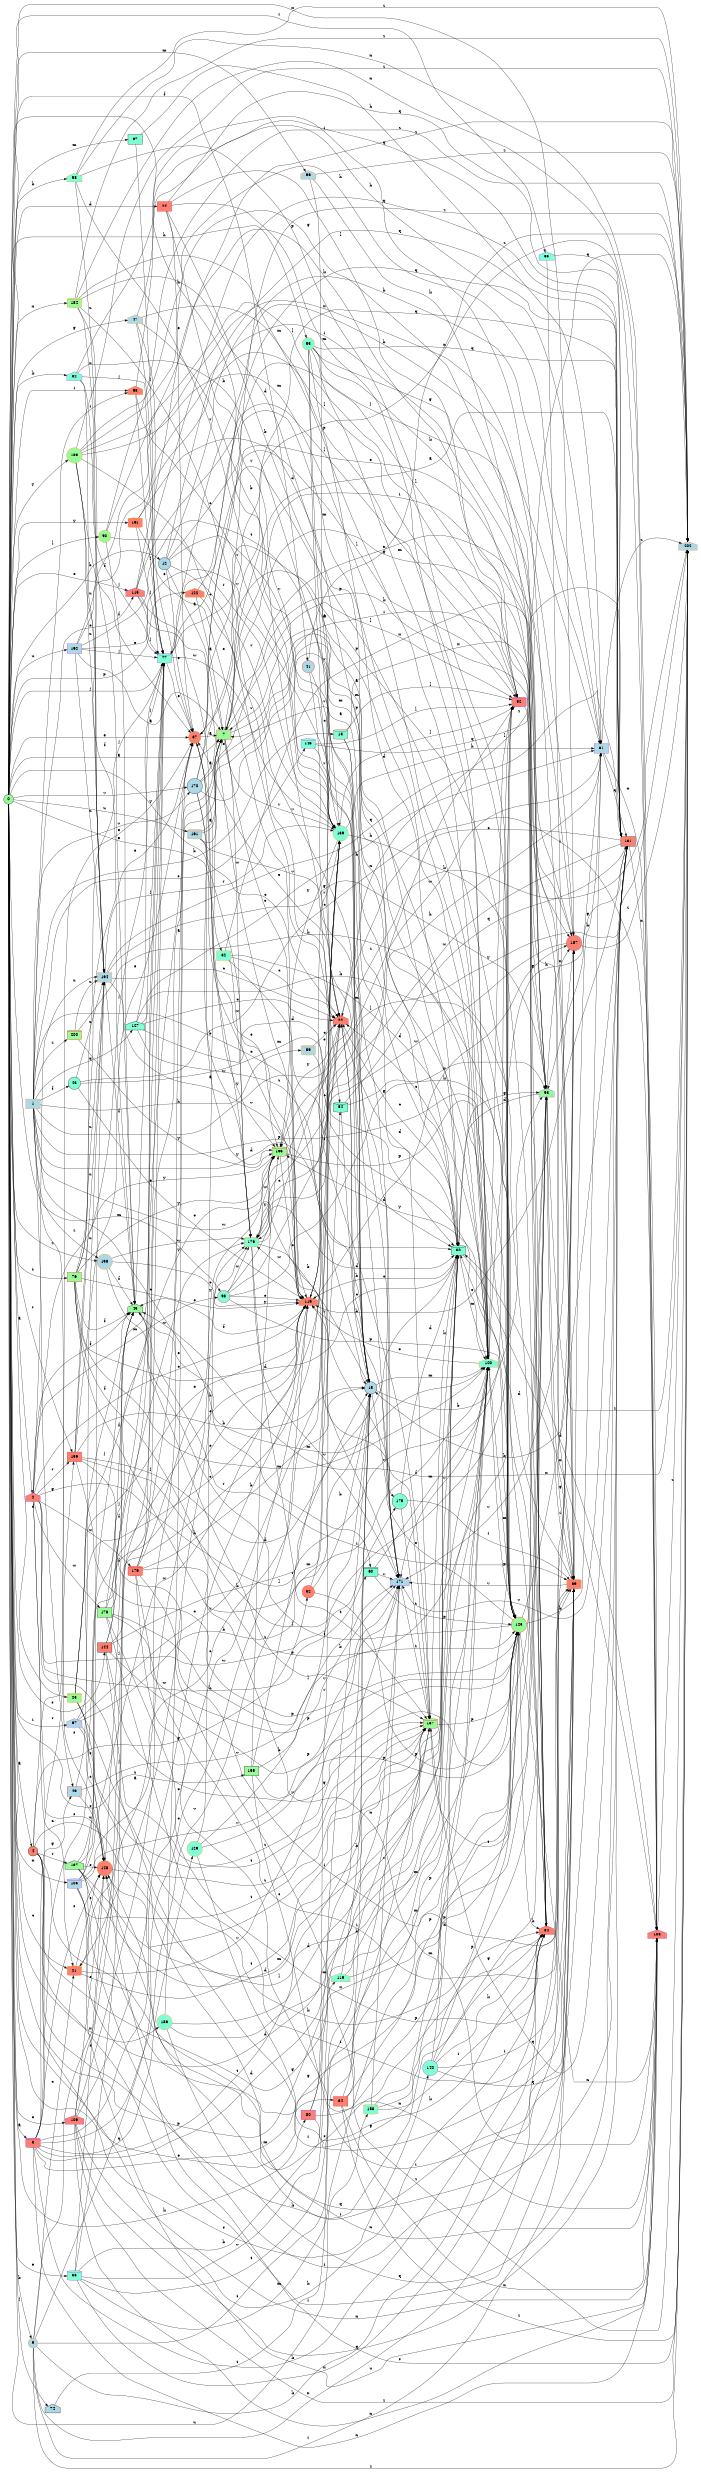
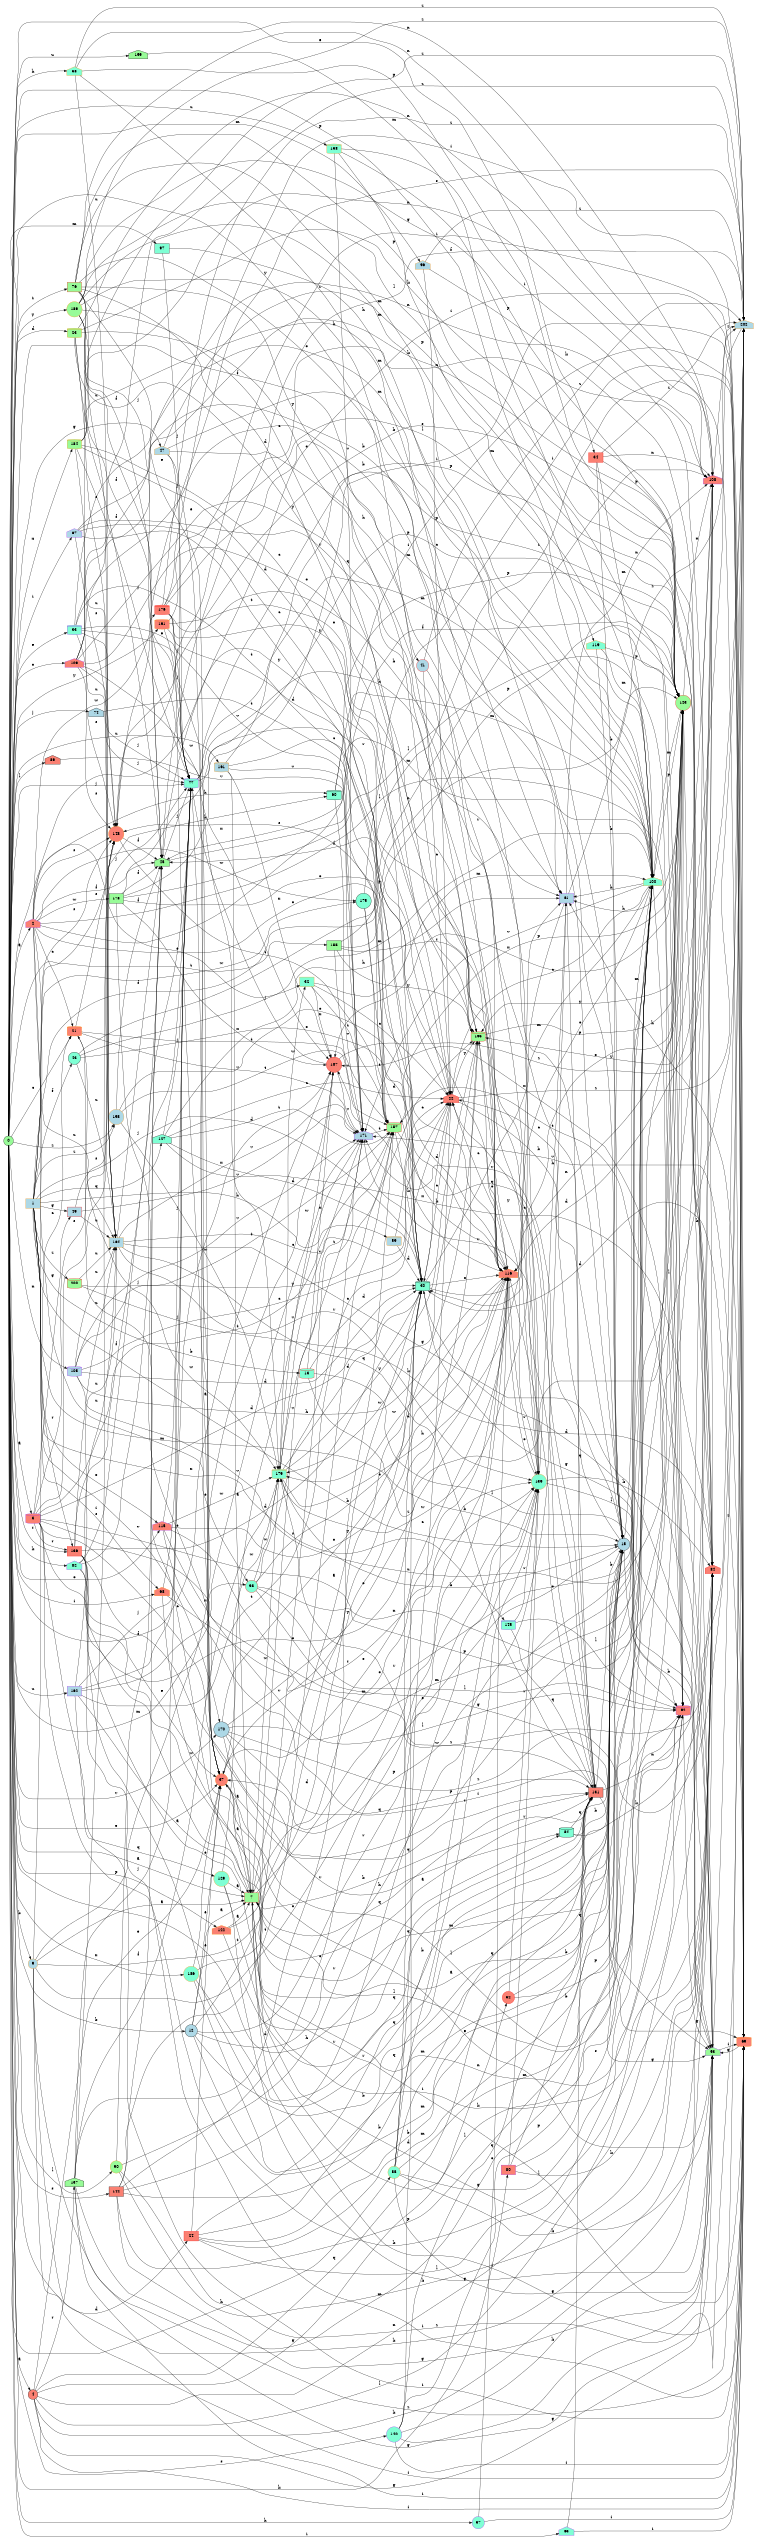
none -> (138, 55)
none -> (53, 760)
(238, 1035) -> (288, 1241)
(416, 2018) -> (596, 2051)
none -> (478, 2523)
